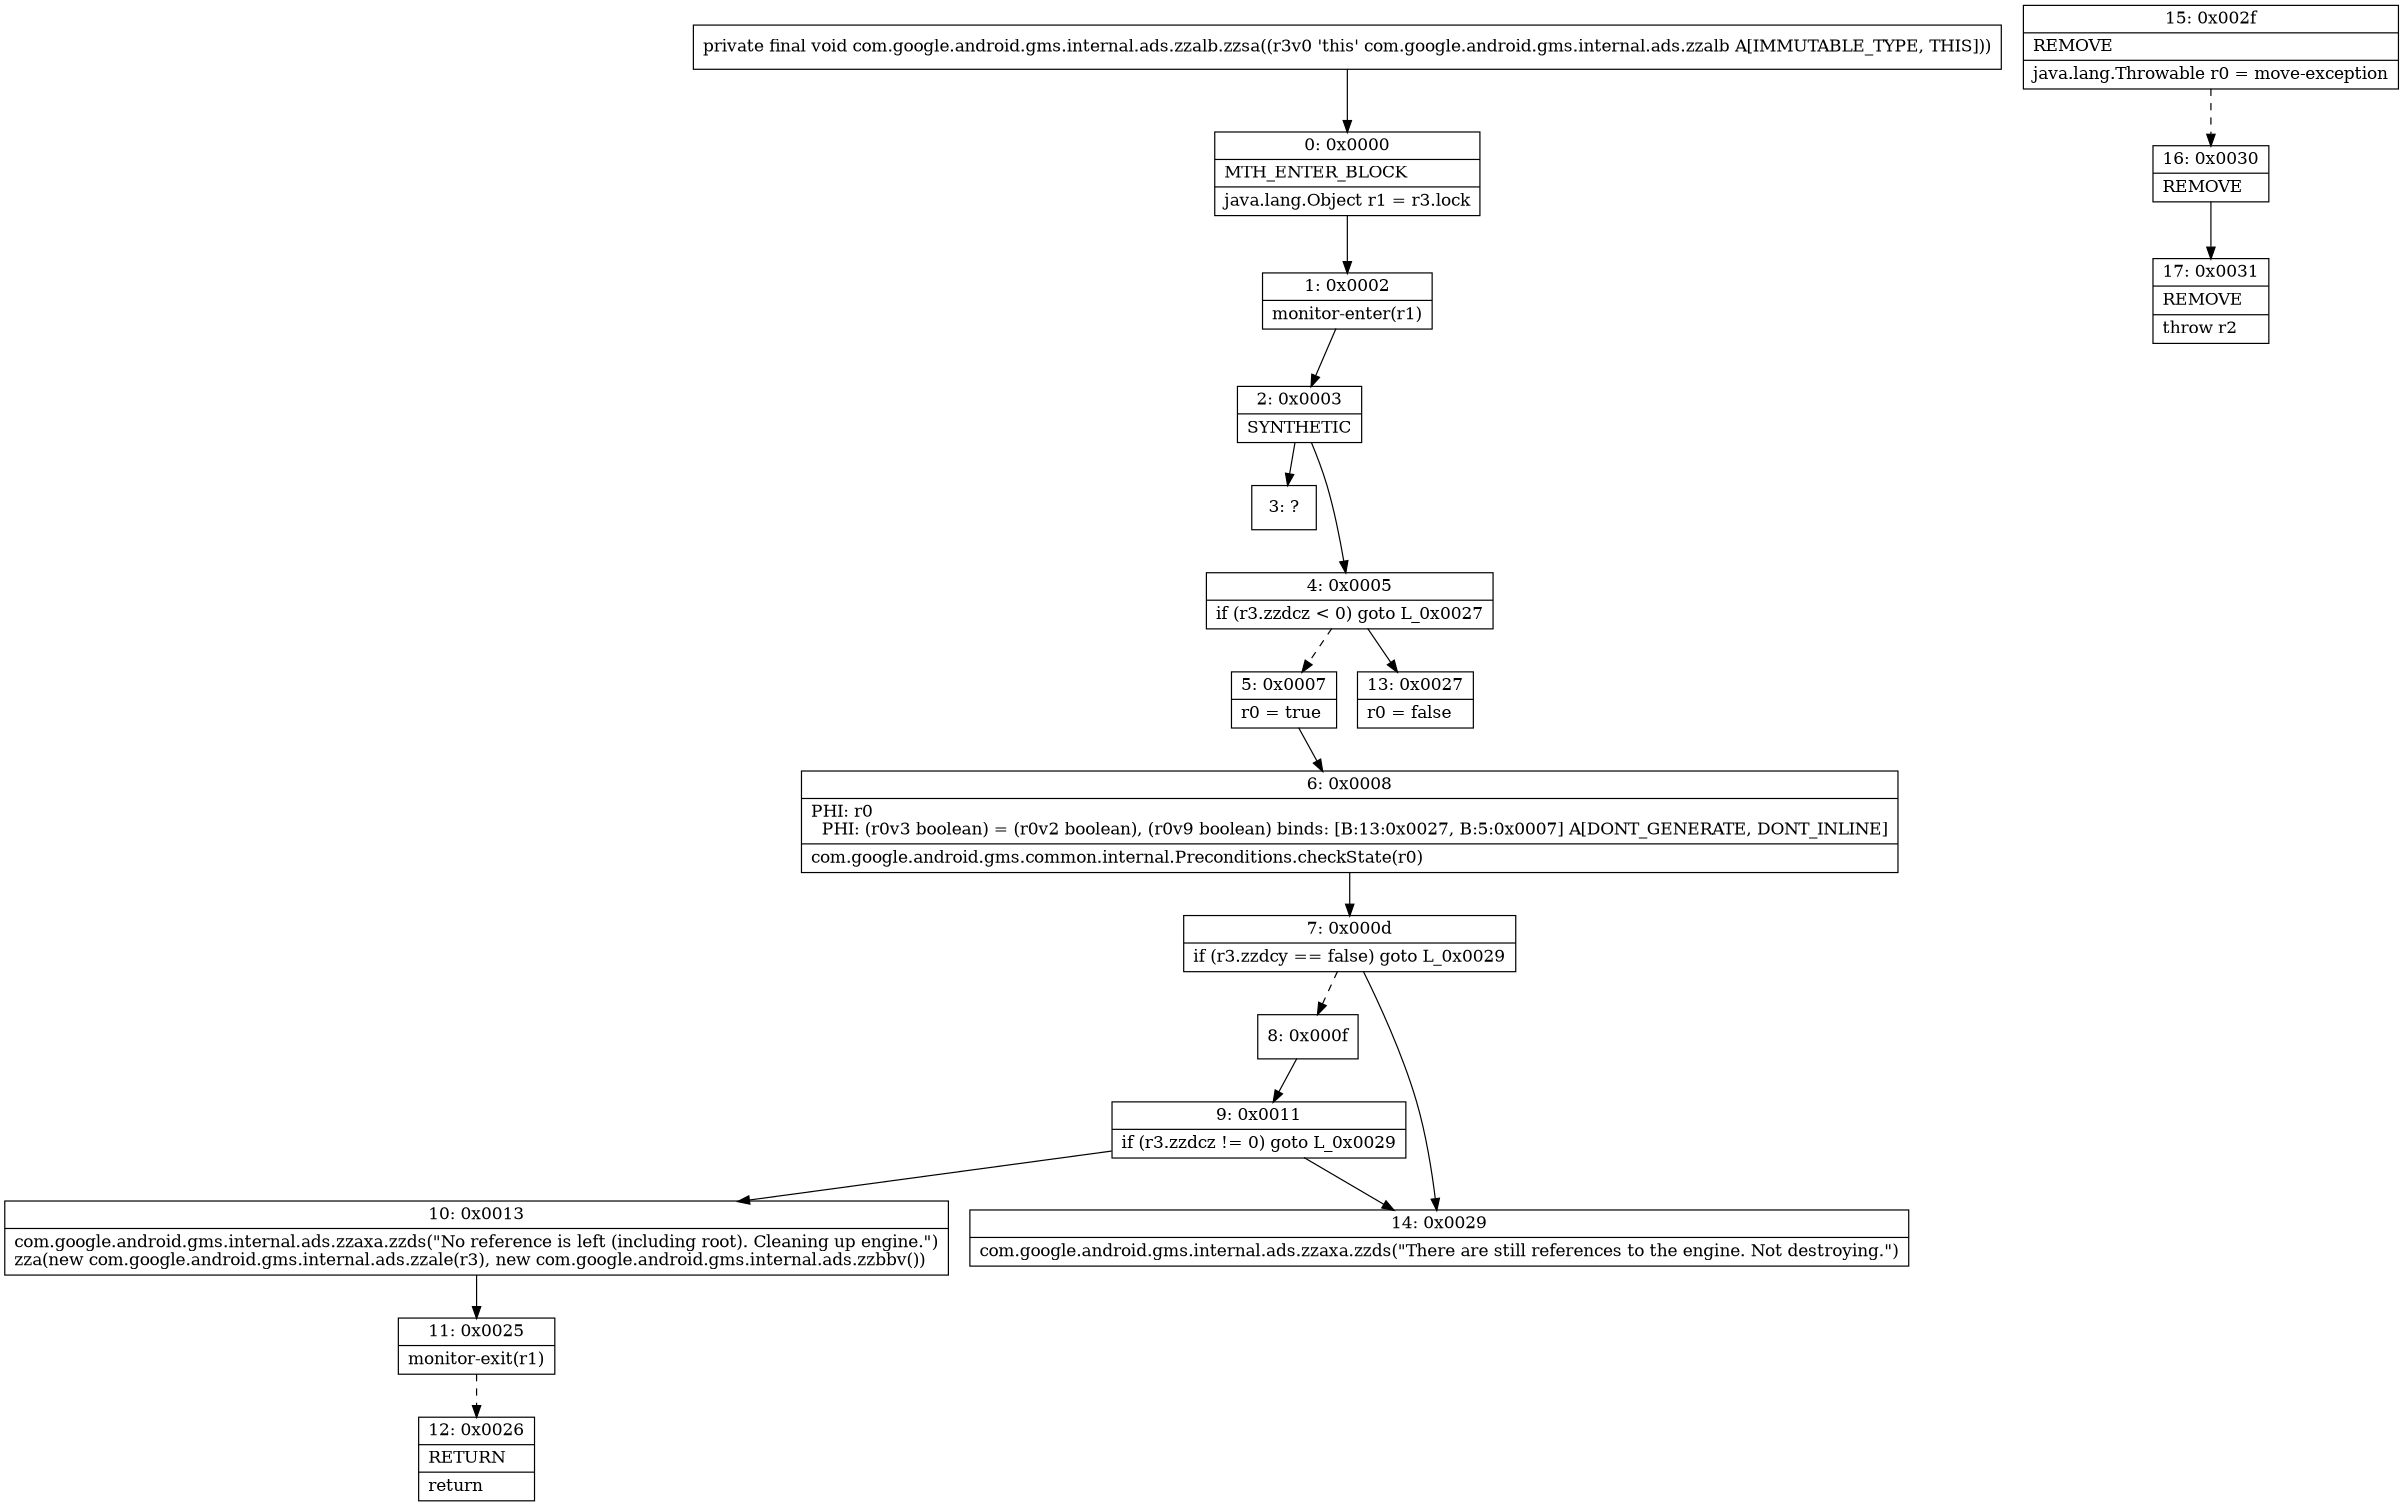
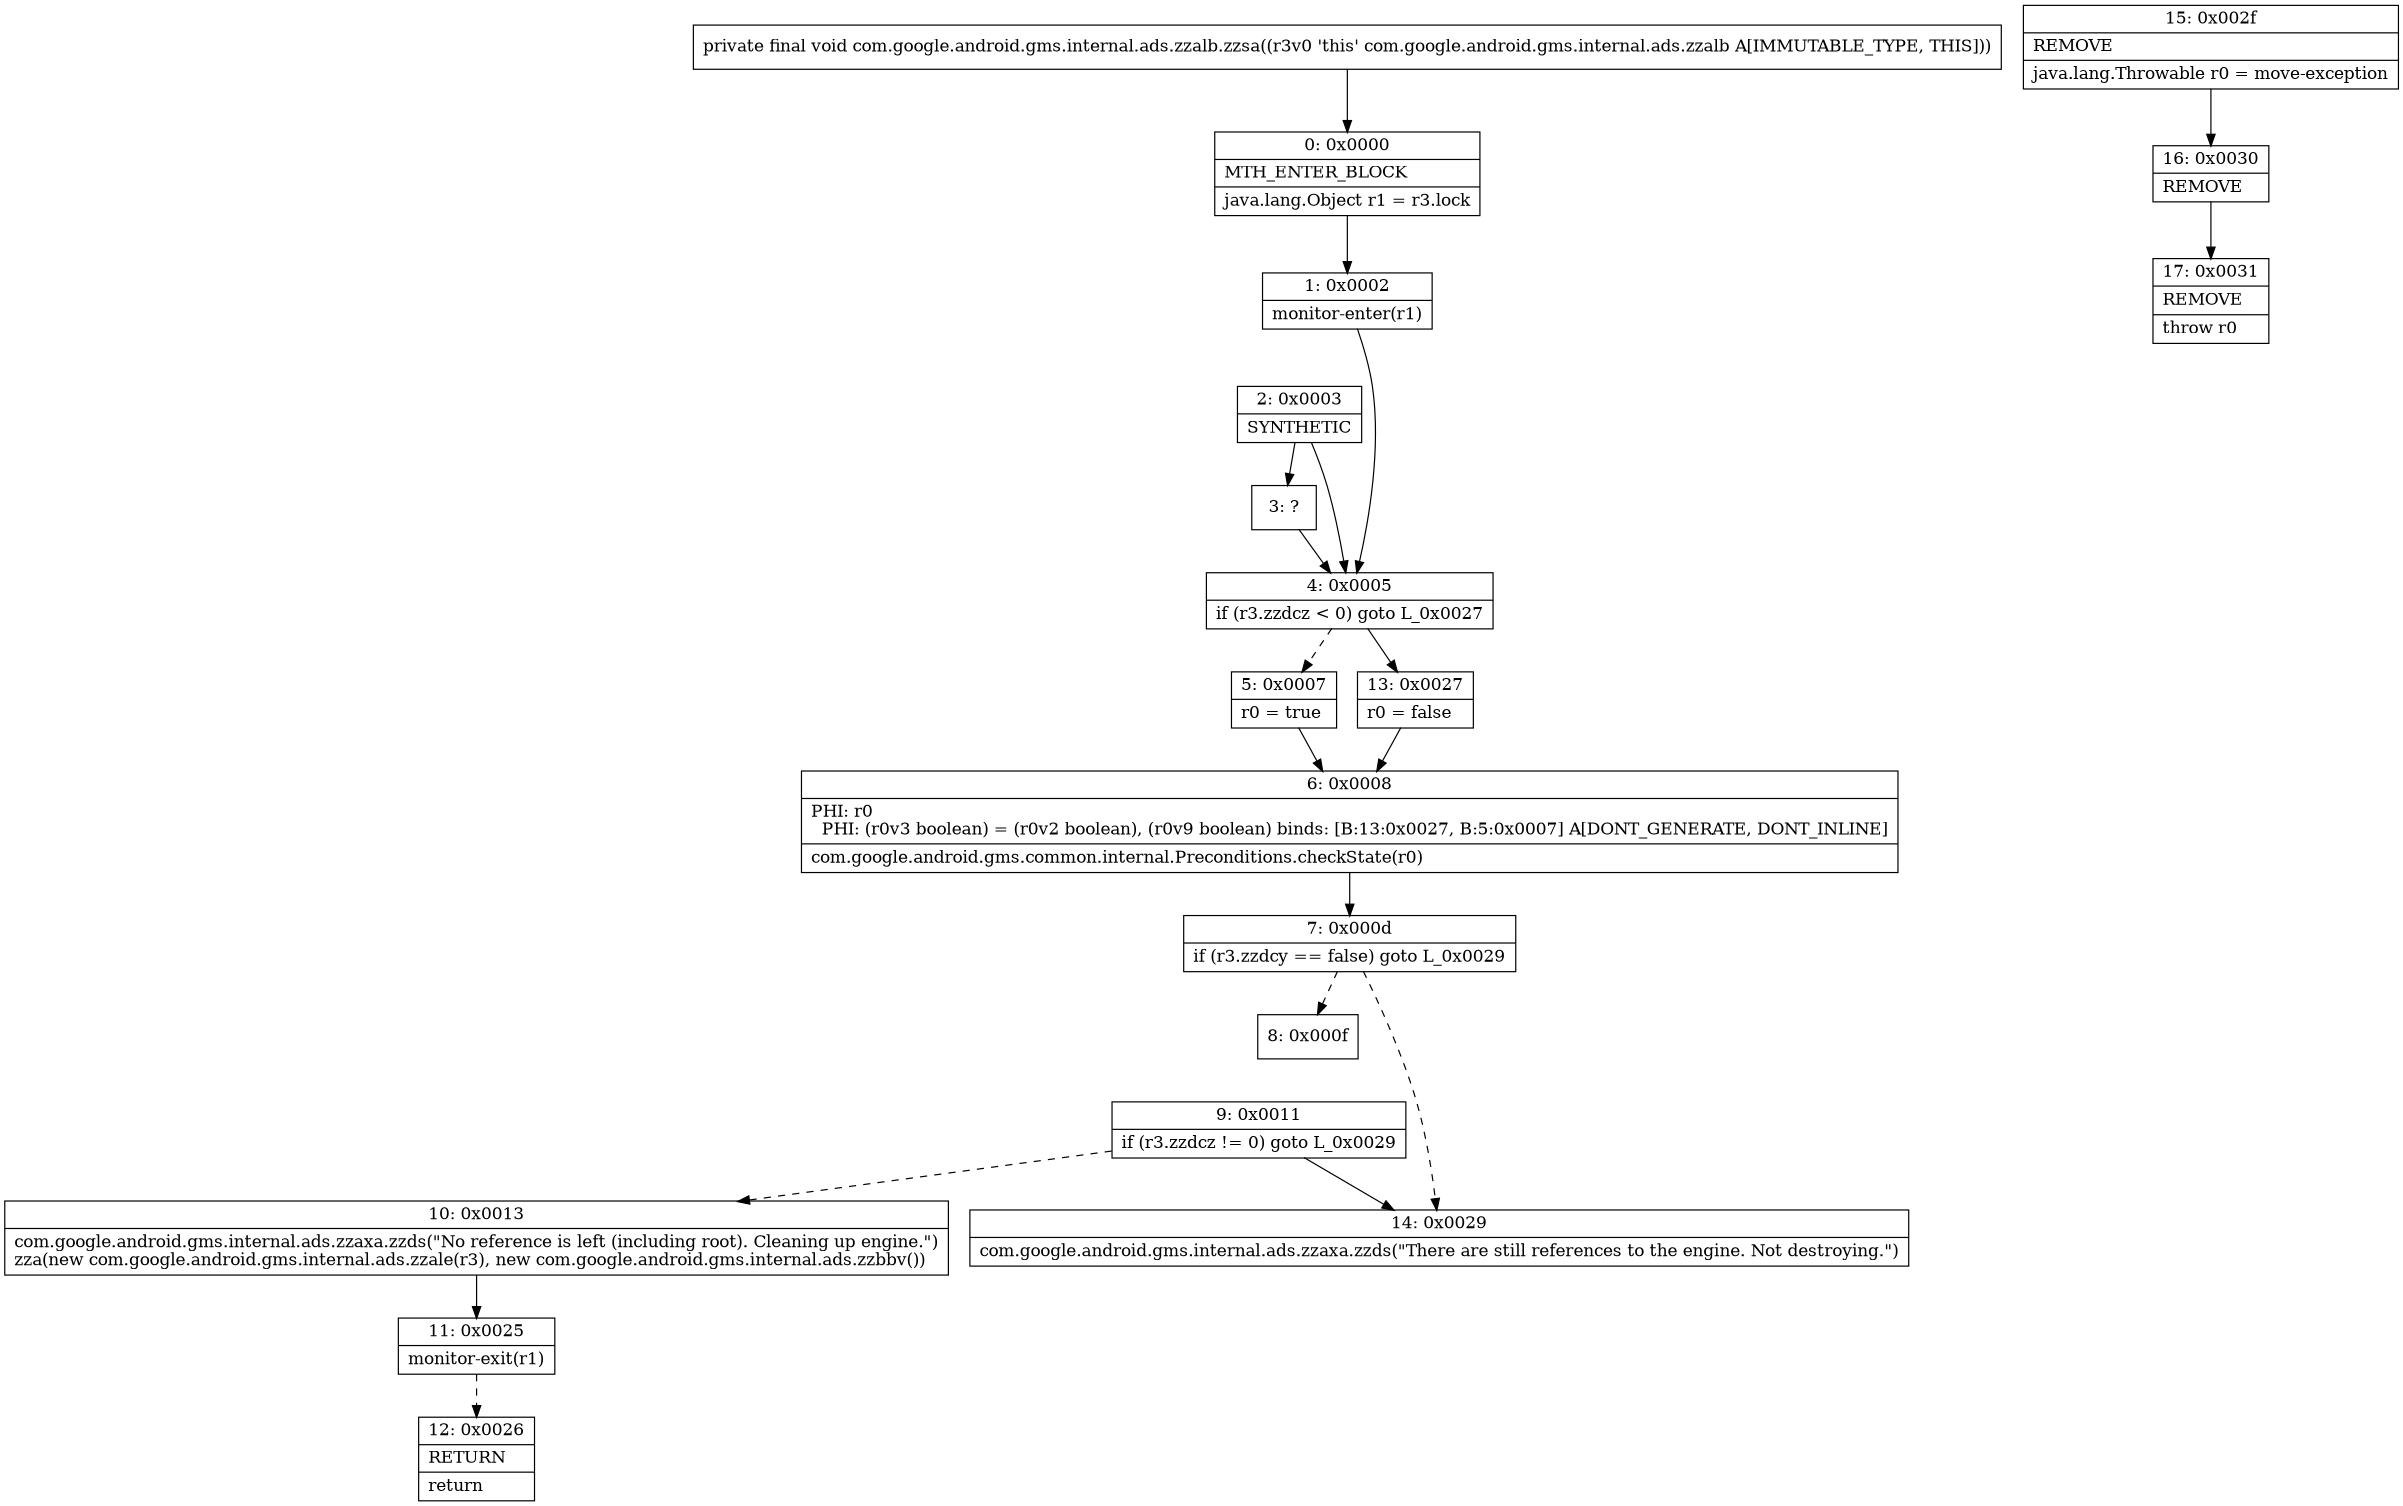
(2211, 111) -> (2211, 111)
(2200, 328) -> (2200, 328)
(1326, 352) -> (1375, 445)
none -> (1311, 546)
none -> (1392, 744)
(1288, 1075) -> none
(1410, 1082) -> (1410, 1082)
(931, 1175) -> (931, 1175)
